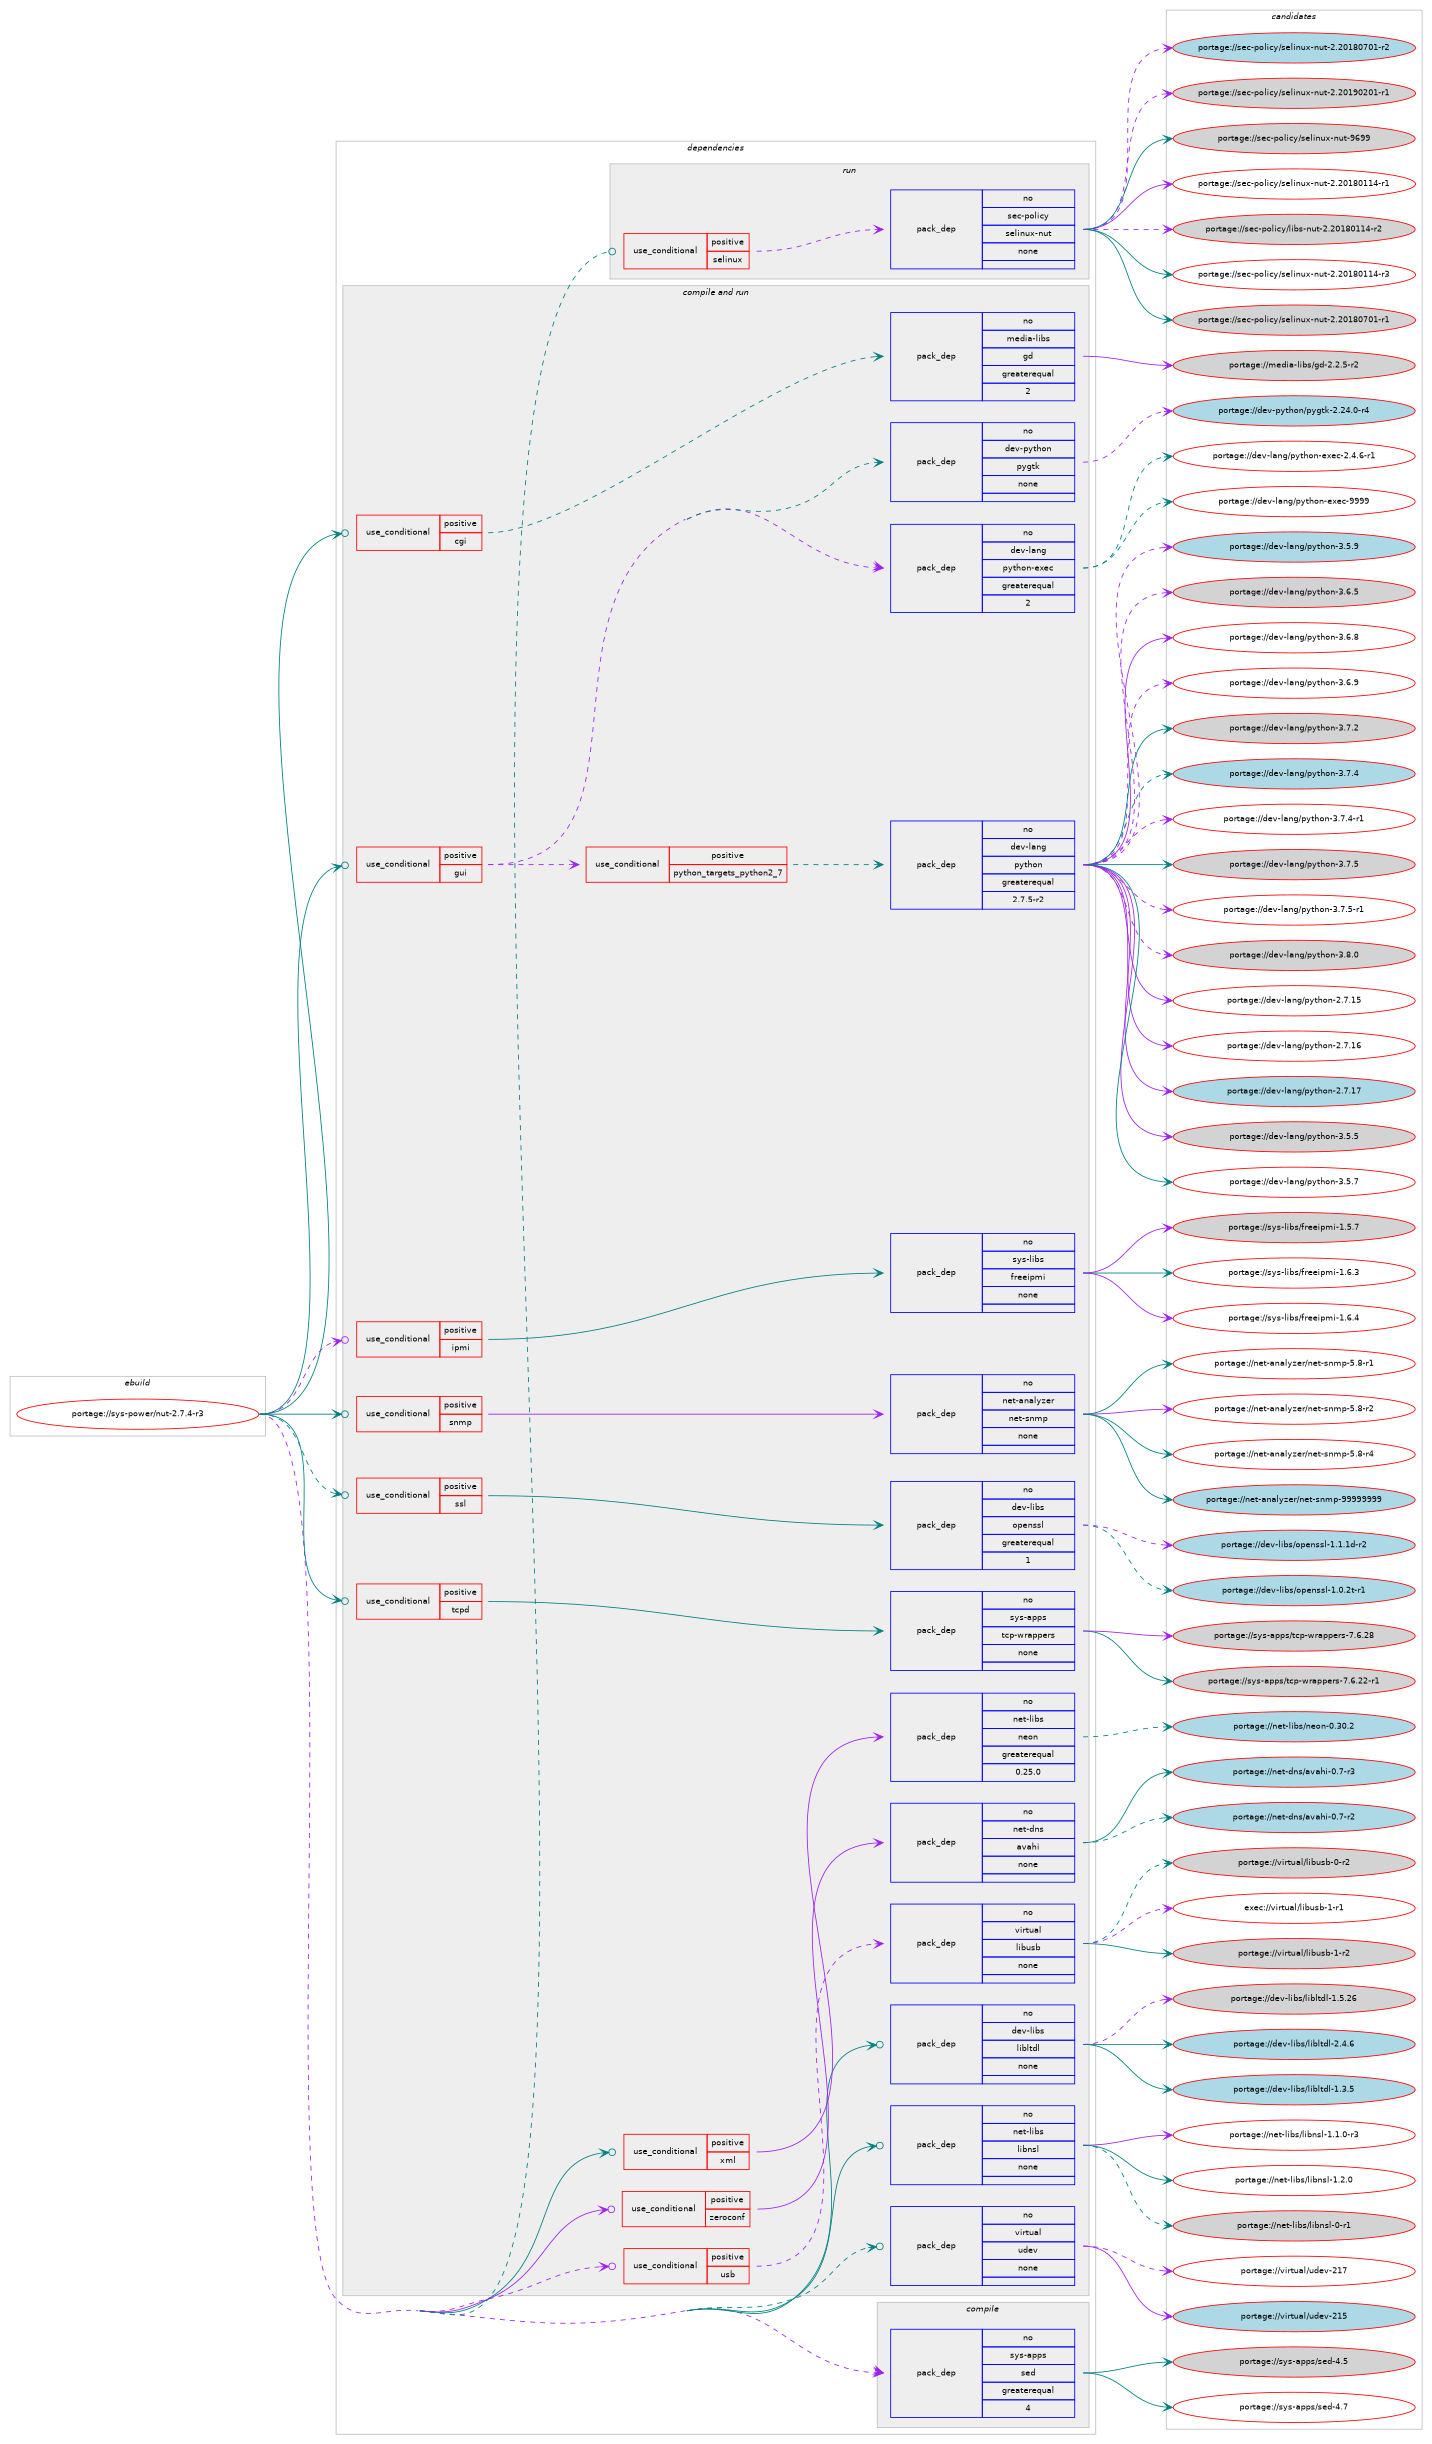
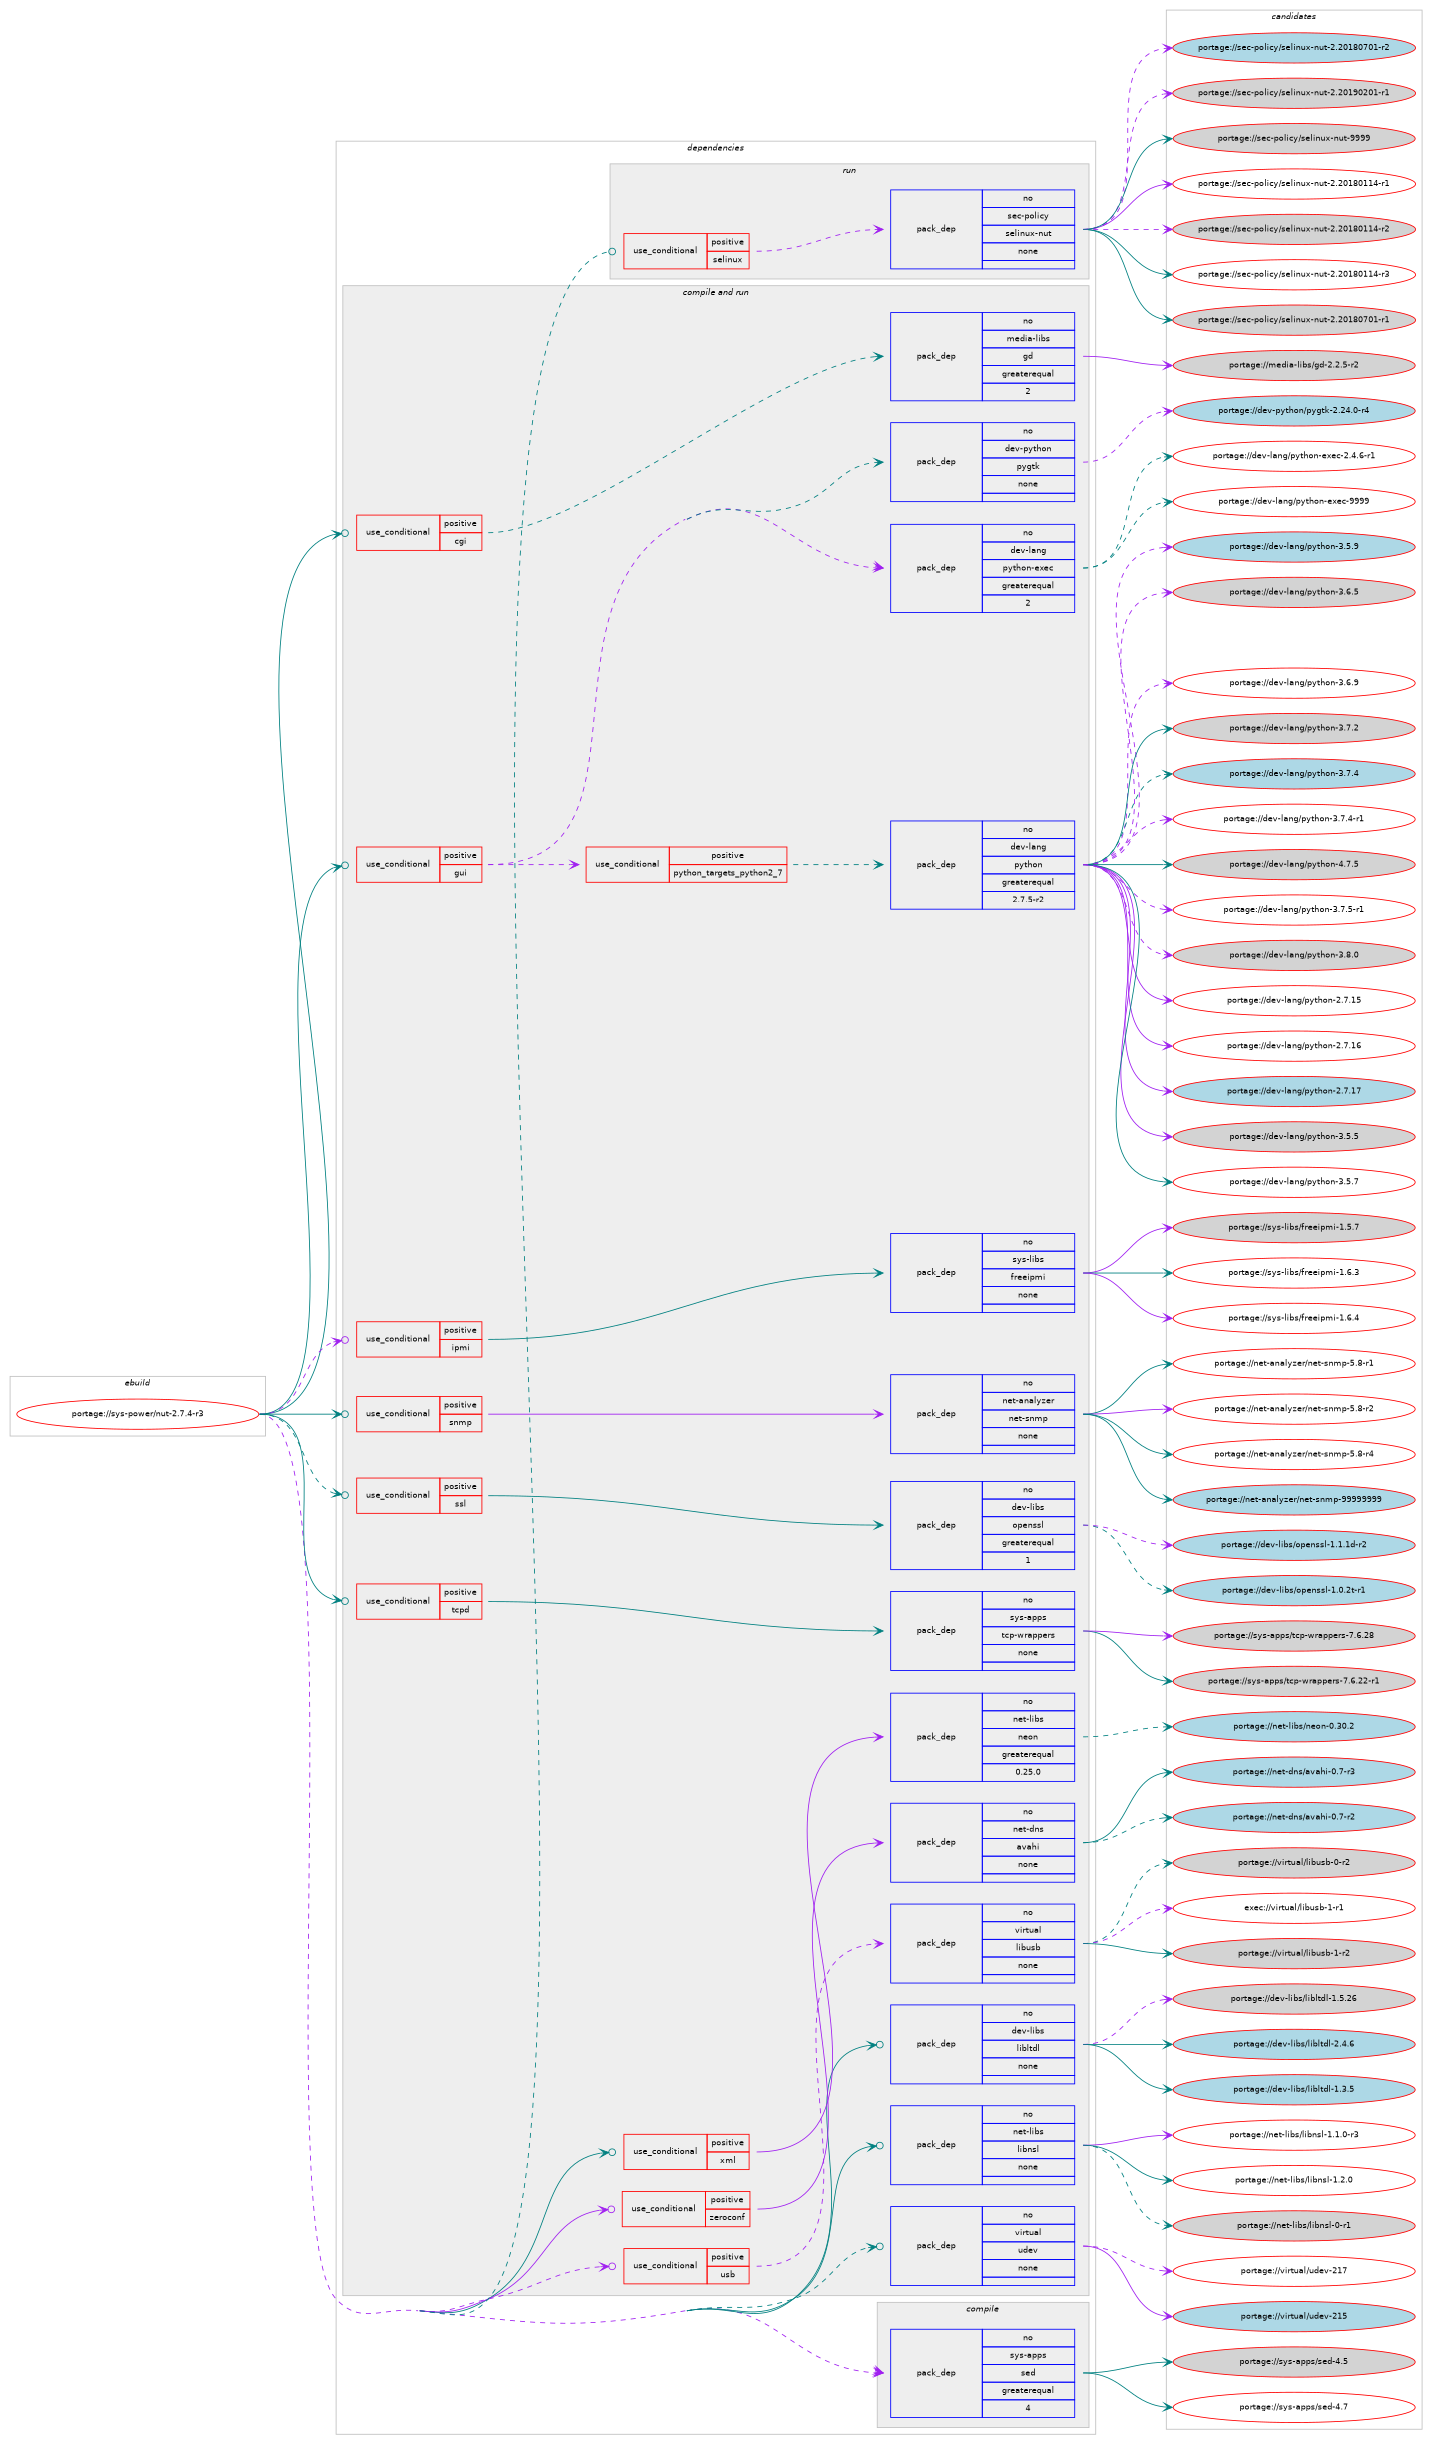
(1294, 139) -> (1294, 139)
(1294, 229) -> (1294, 229)
(1294, 638) -> none
(1294, 865) -> (1294, 865)
